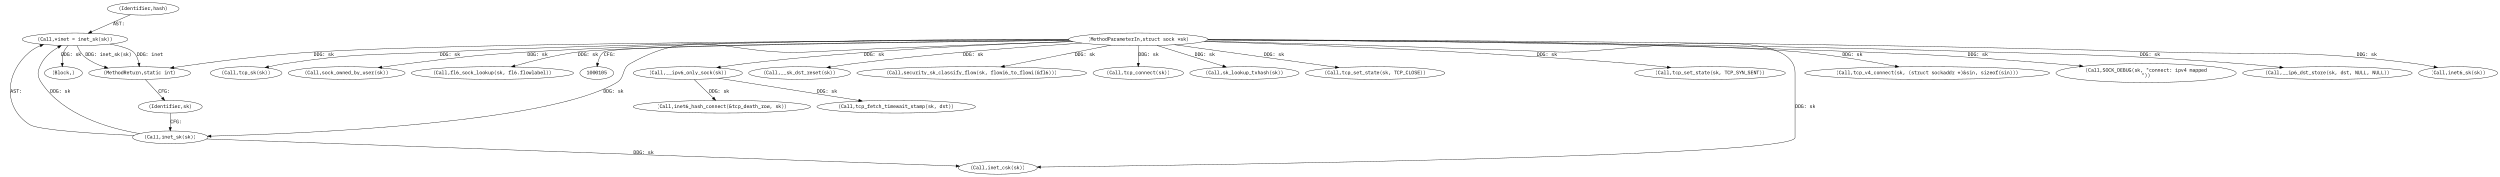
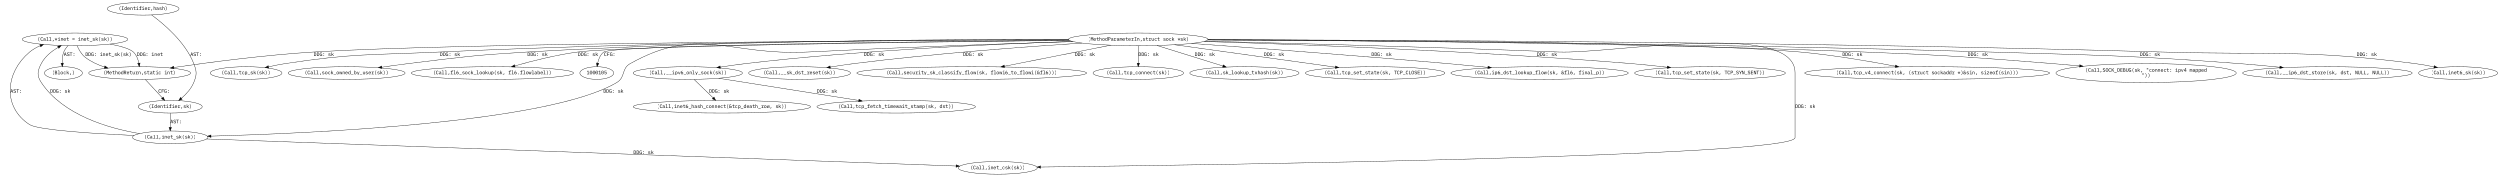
(111, 23) -> (188, 52)
(71, 55) -> (71, 55)
none -> (1540, 73)
(178, 122) -> (178, 122)
